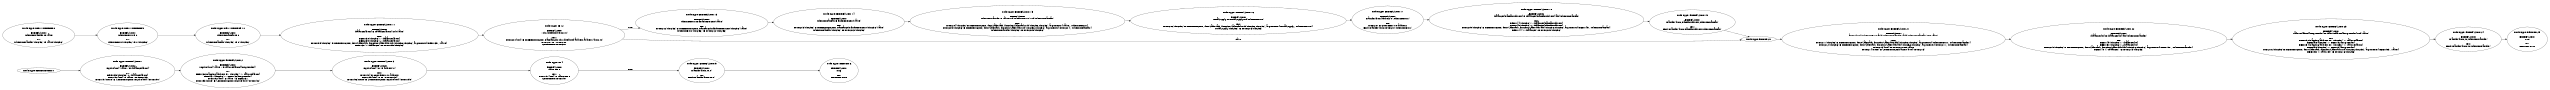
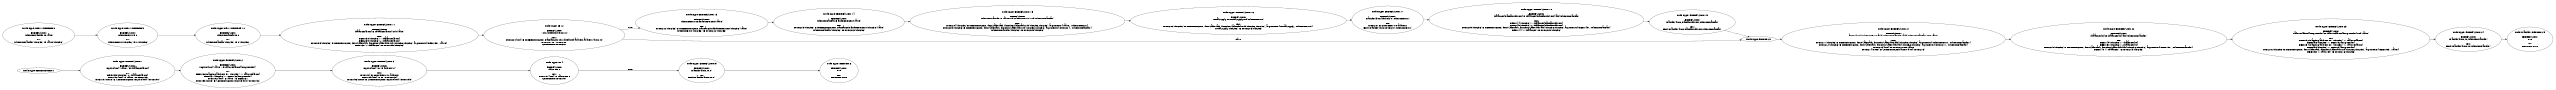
(2527, 39) -> (2530, 39)
(839, 71) -> (839, 71)
